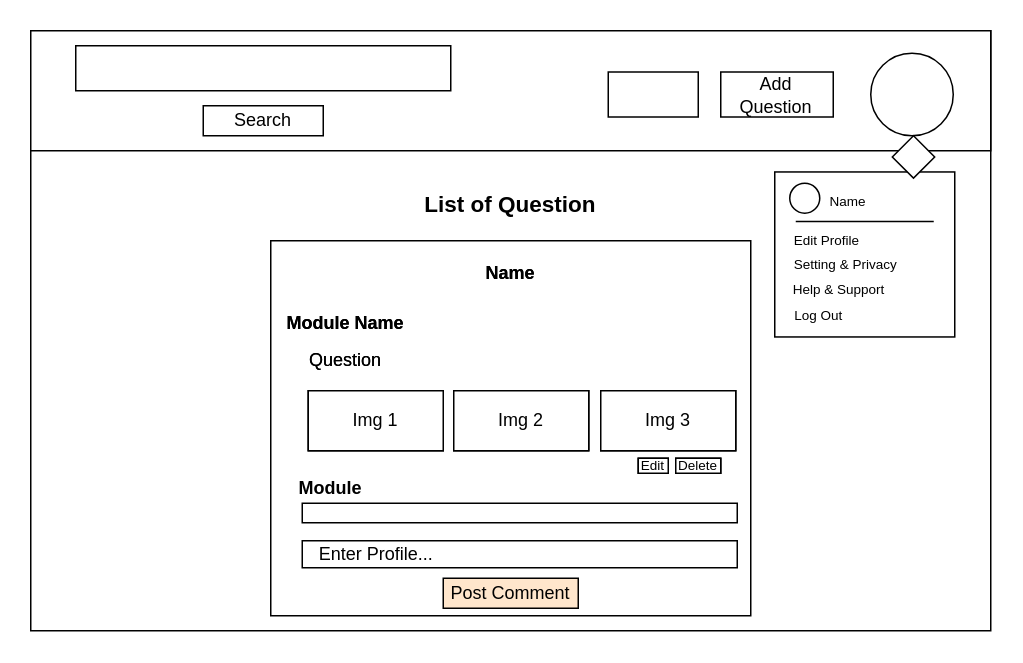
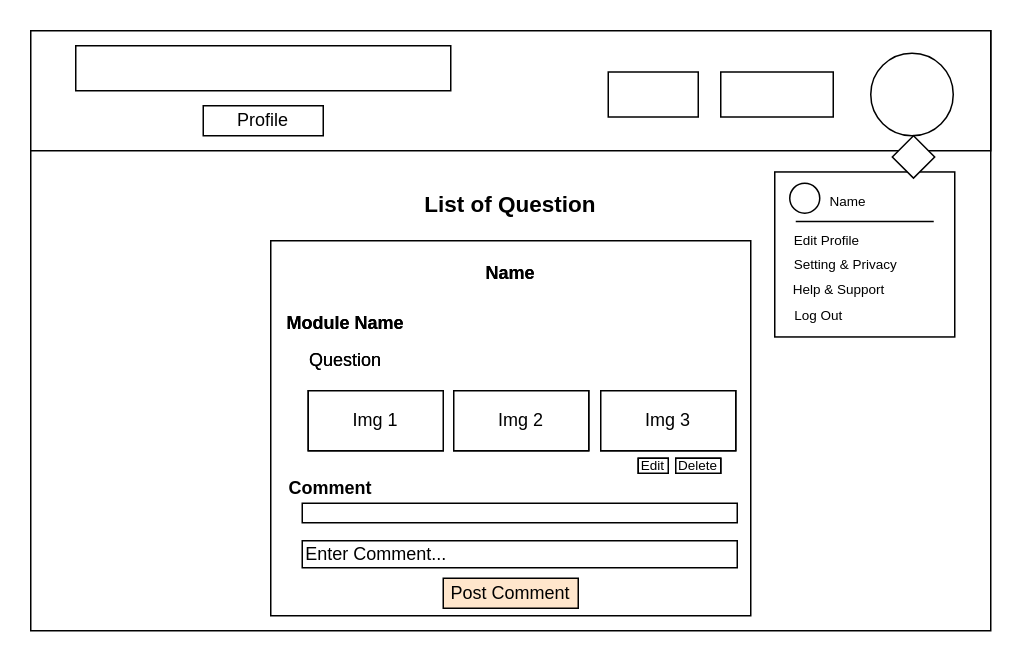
(777, 95) -> none
(263, 121) -> (263, 121)
(331, 488) -> (331, 488)
(377, 554) -> (377, 554)
